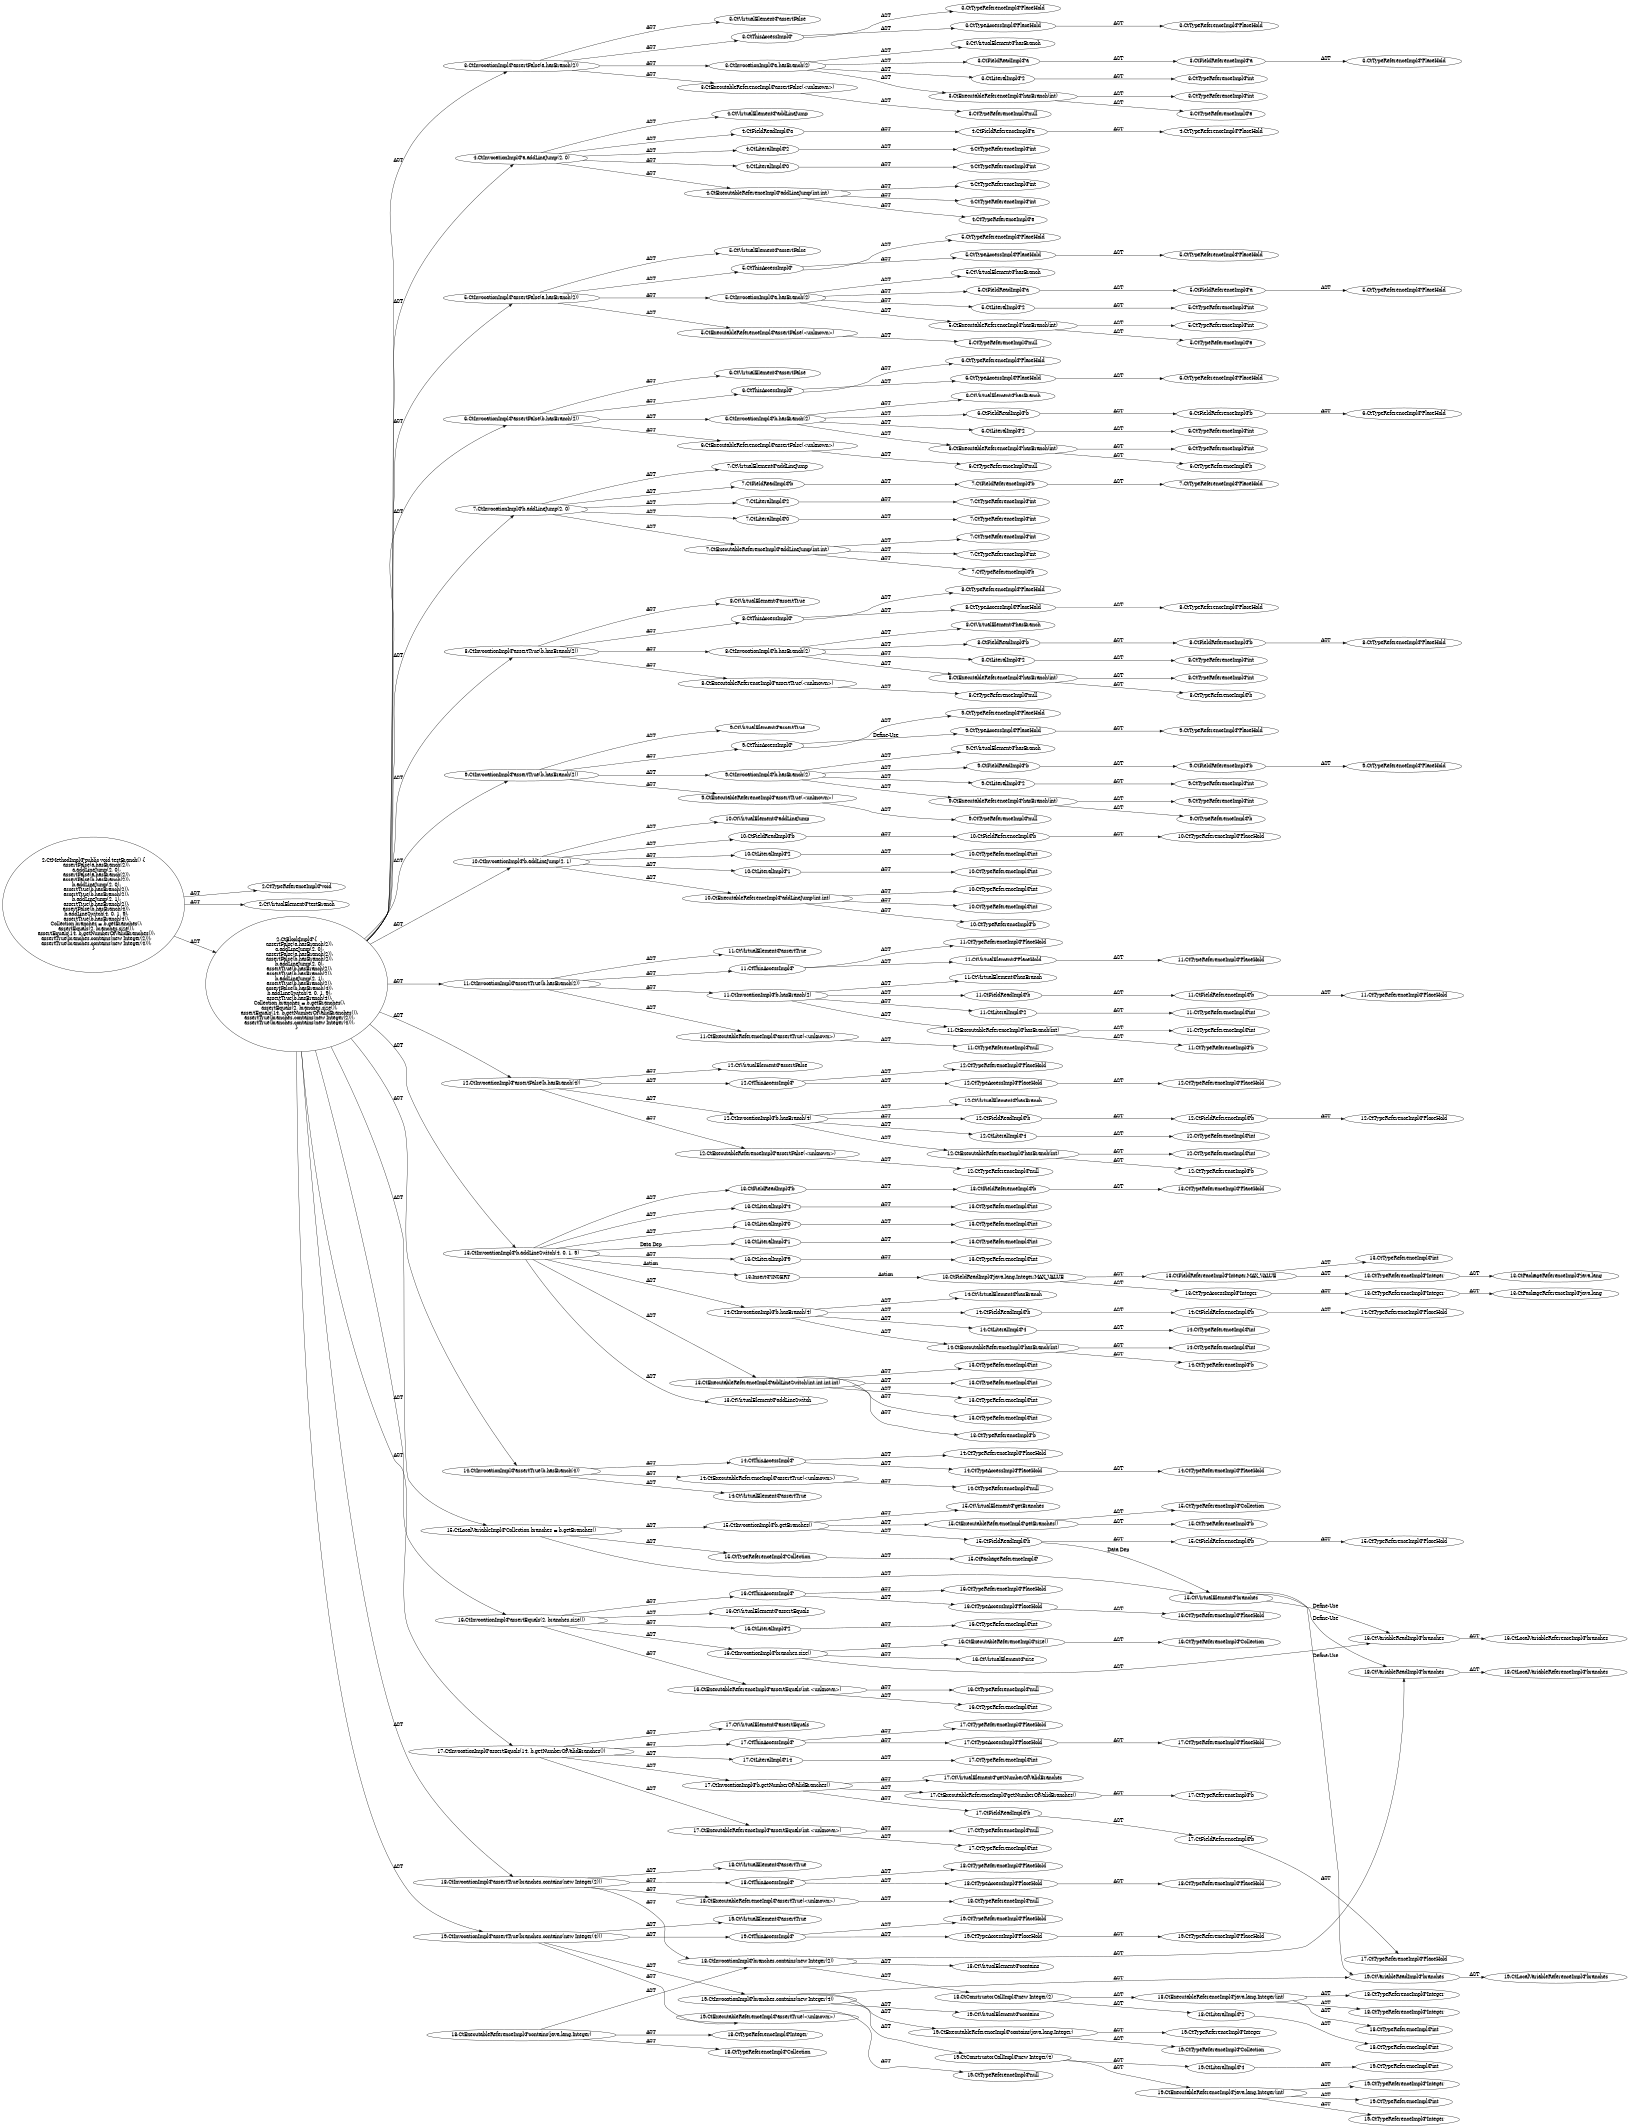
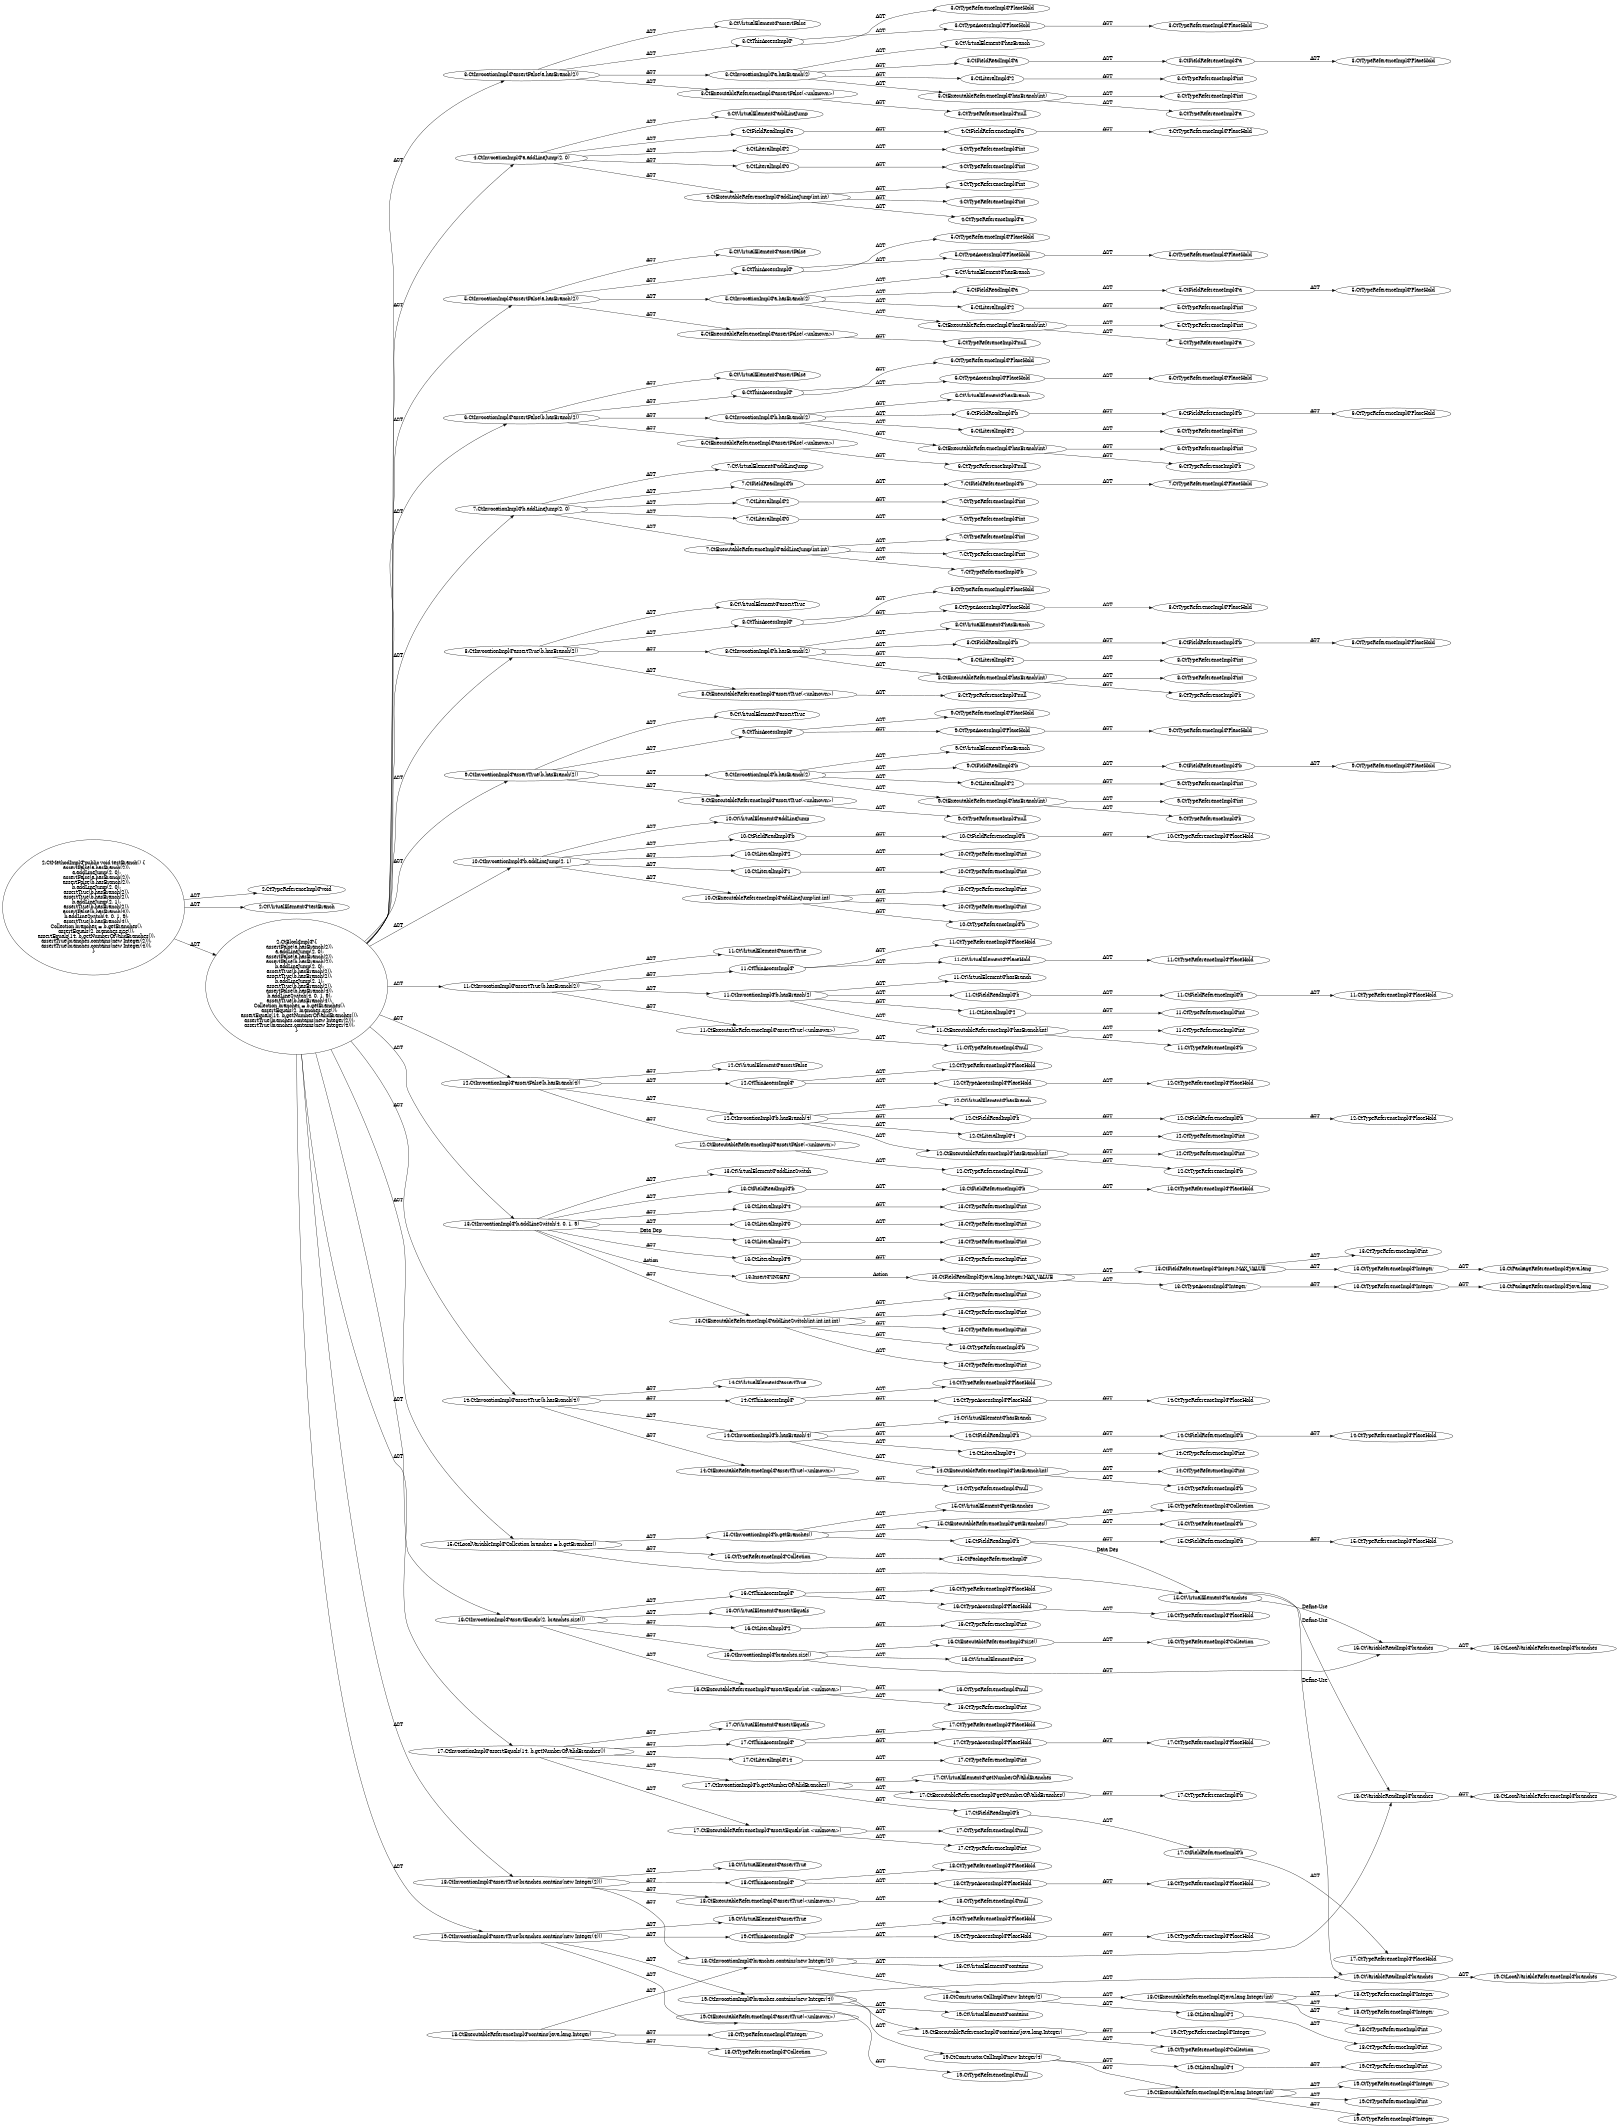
(886, 736) -> (880, 729)
(643, 1283) -> (644, 1418)
